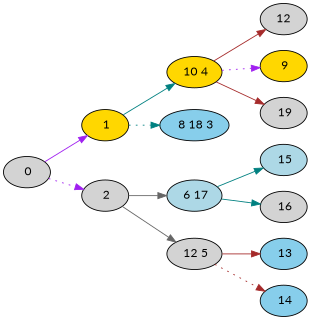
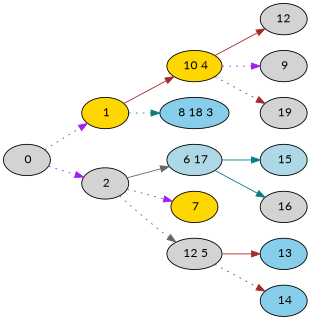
(284, 66) -> (284, 66)
(236, 91) -> (236, 88)
(145, 101) -> (145, 92)
(62, 151) -> (62, 139)
none -> (194, 207)
(146, 222) -> (144, 217)
